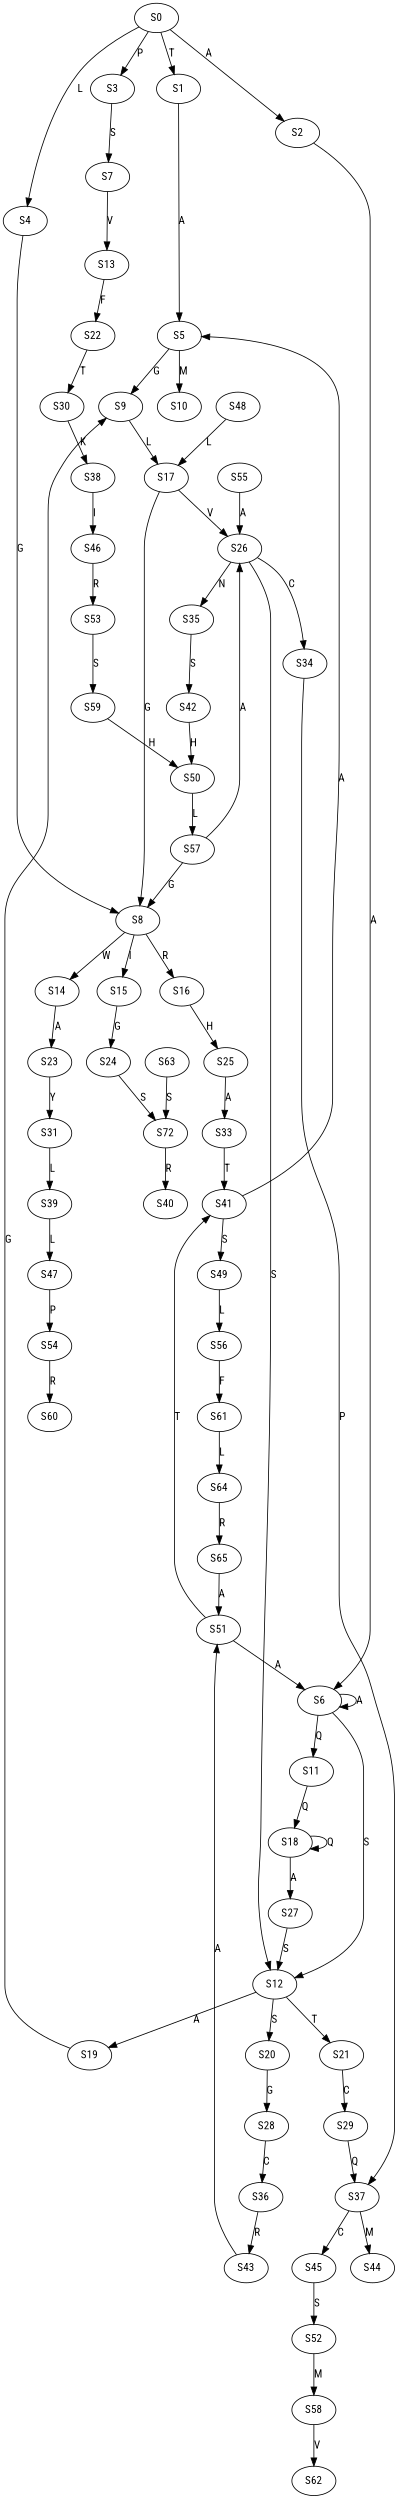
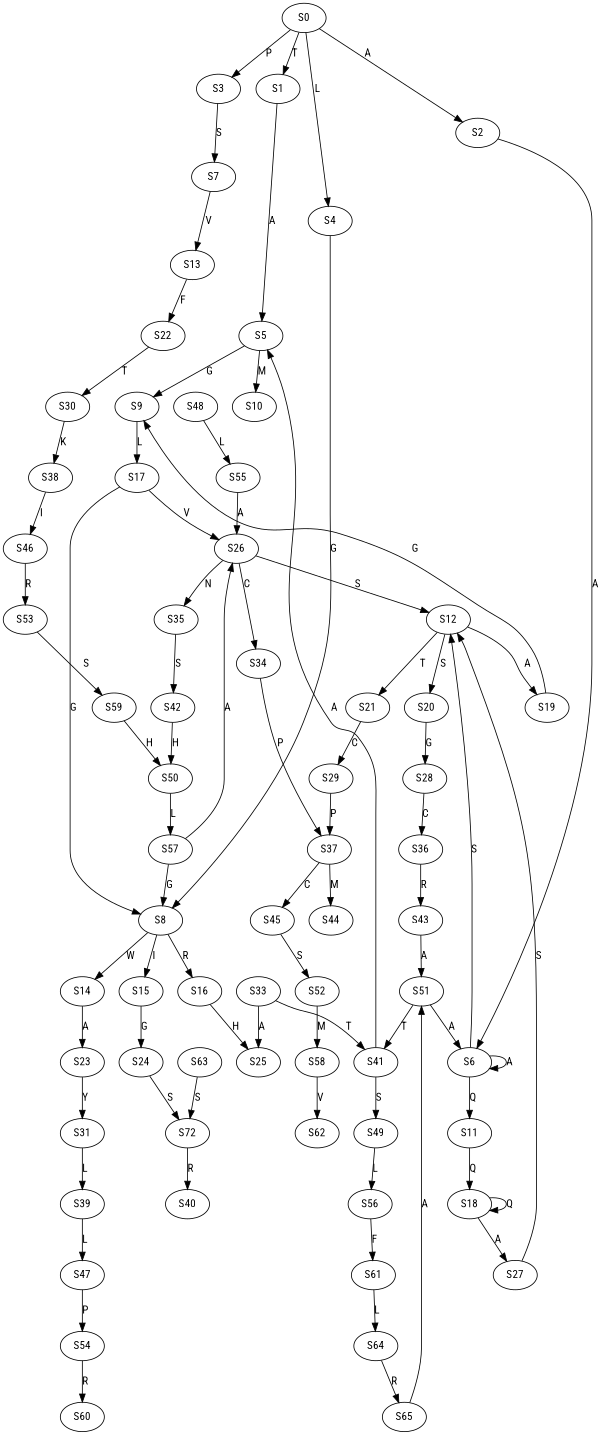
(205, 439) -> (215, 439)
(225, 1094) -> (258, 1023)
(355, 2162) -> (333, 814)
